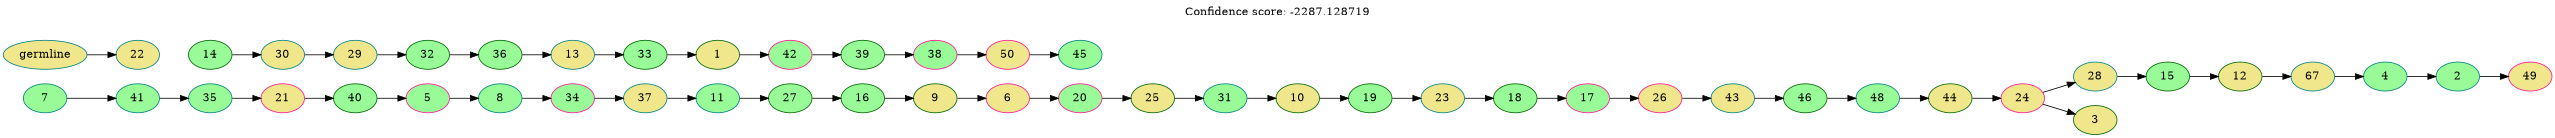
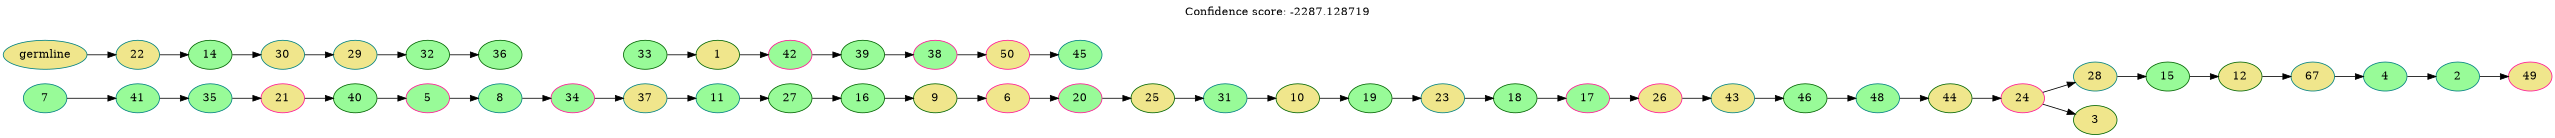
none -> (170, 55)
(573, 55) -> none
